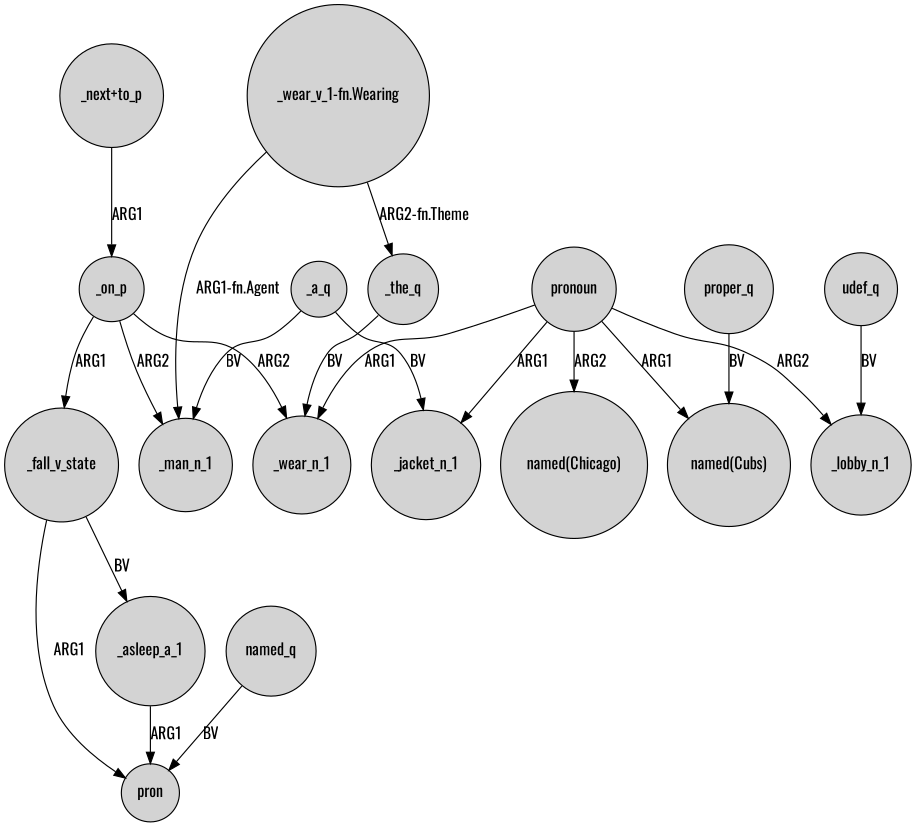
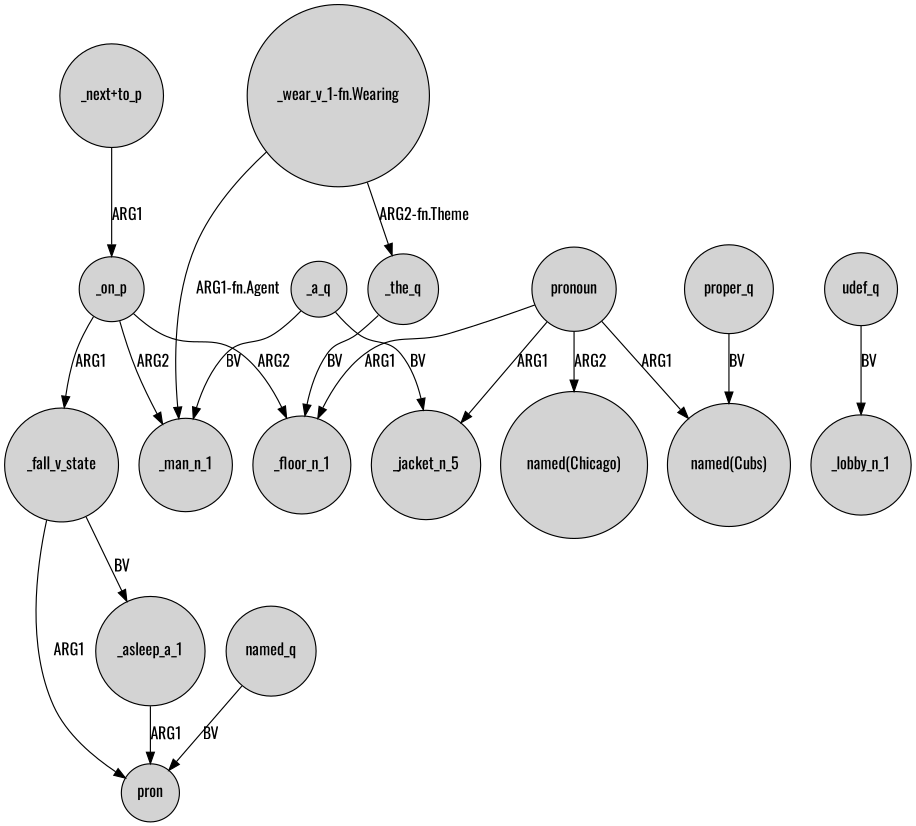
(721, 344) -> none
(302, 465) -> (302, 465)
(426, 465) -> (426, 465)
